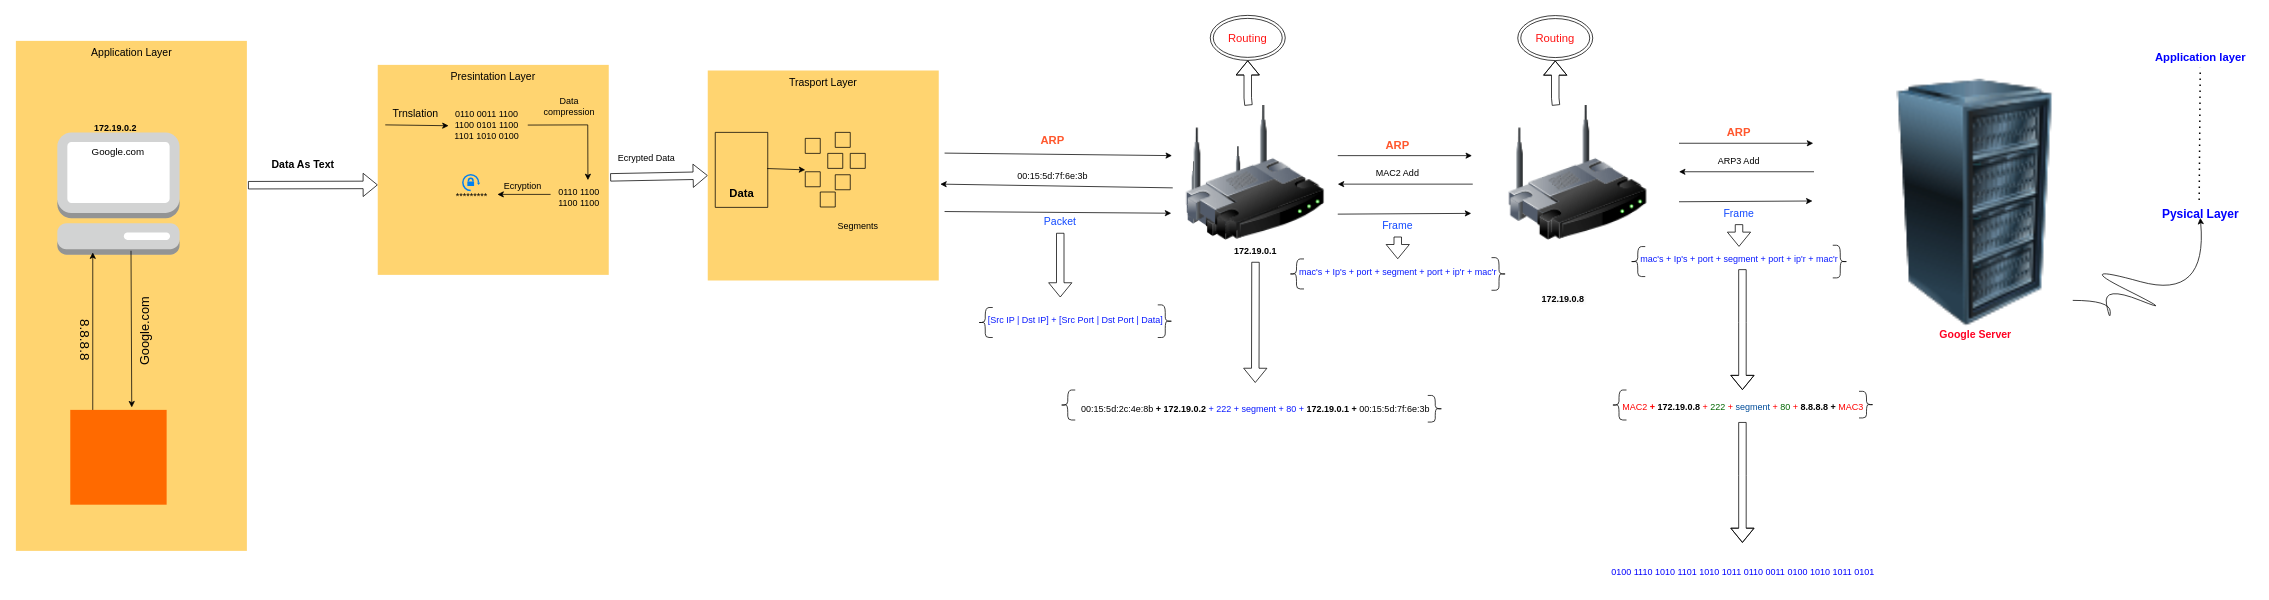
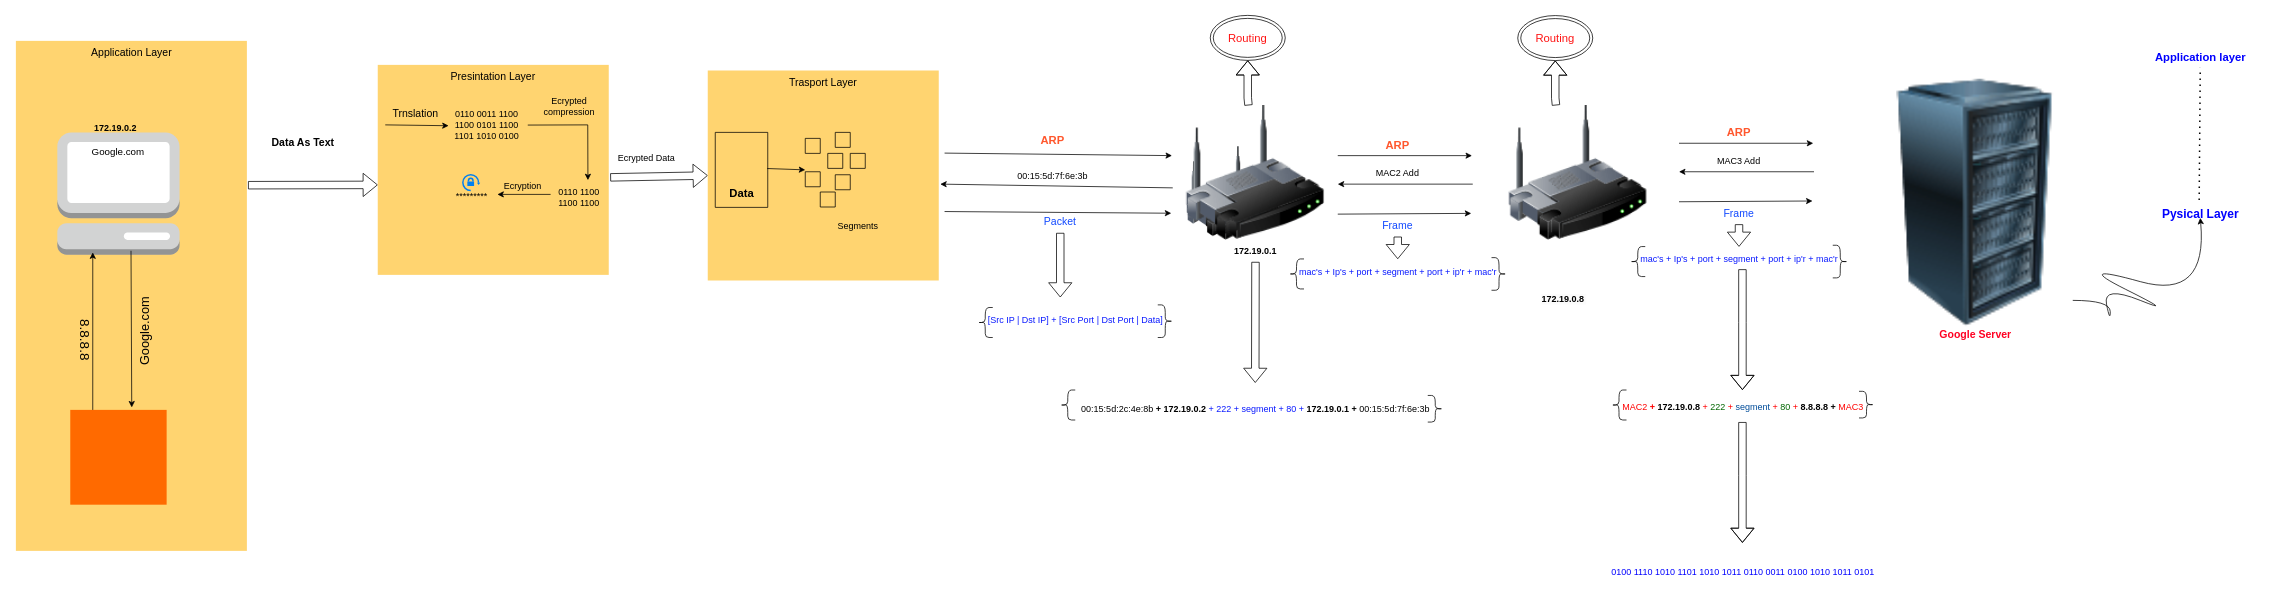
(569, 106) -> (569, 106)
(1739, 161) -> (1739, 161)
(303, 165) -> (303, 142)
